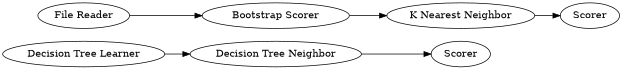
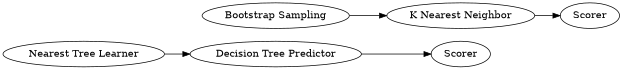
(84, 16) -> none
(276, 16) -> (276, 16)
(84, 54) -> (84, 54)
(276, 54) -> (276, 54)
